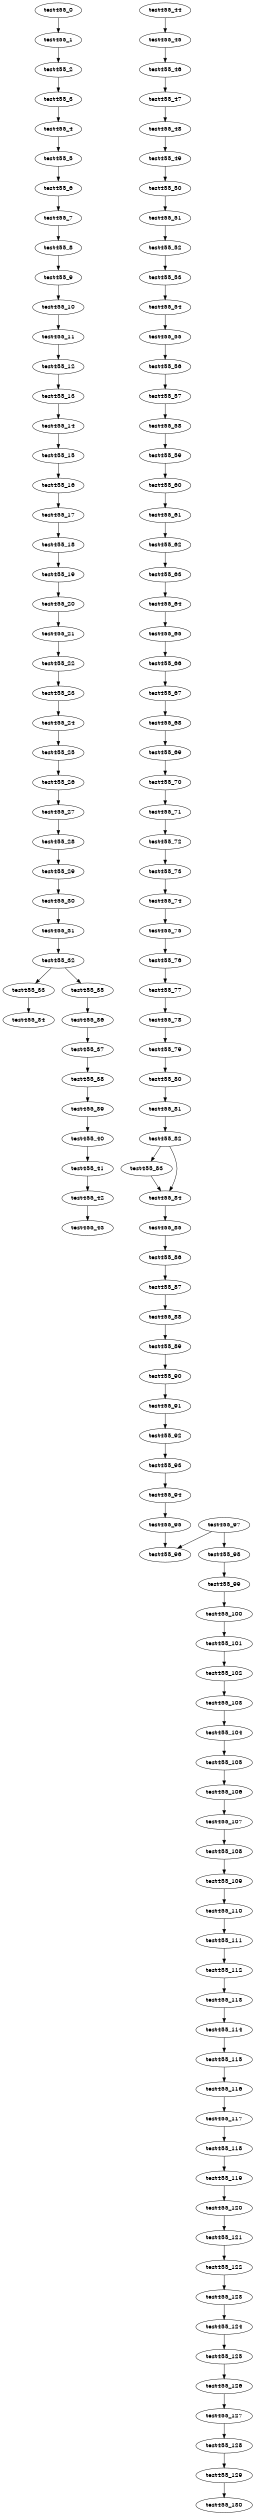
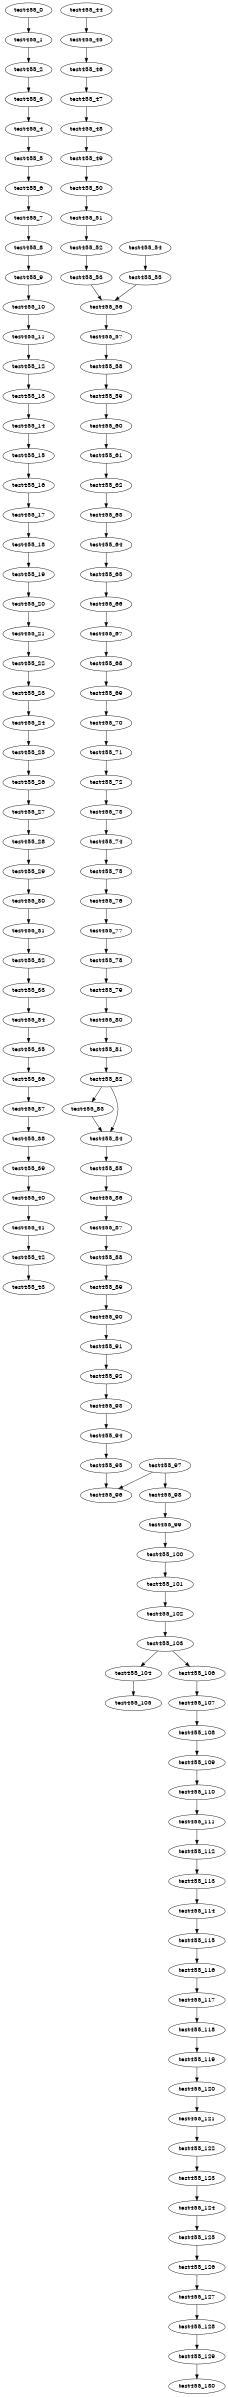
(165, 290) -> (95, 291)
(71, 974) -> (29, 1033)
(224, 1775) -> (180, 1657)
